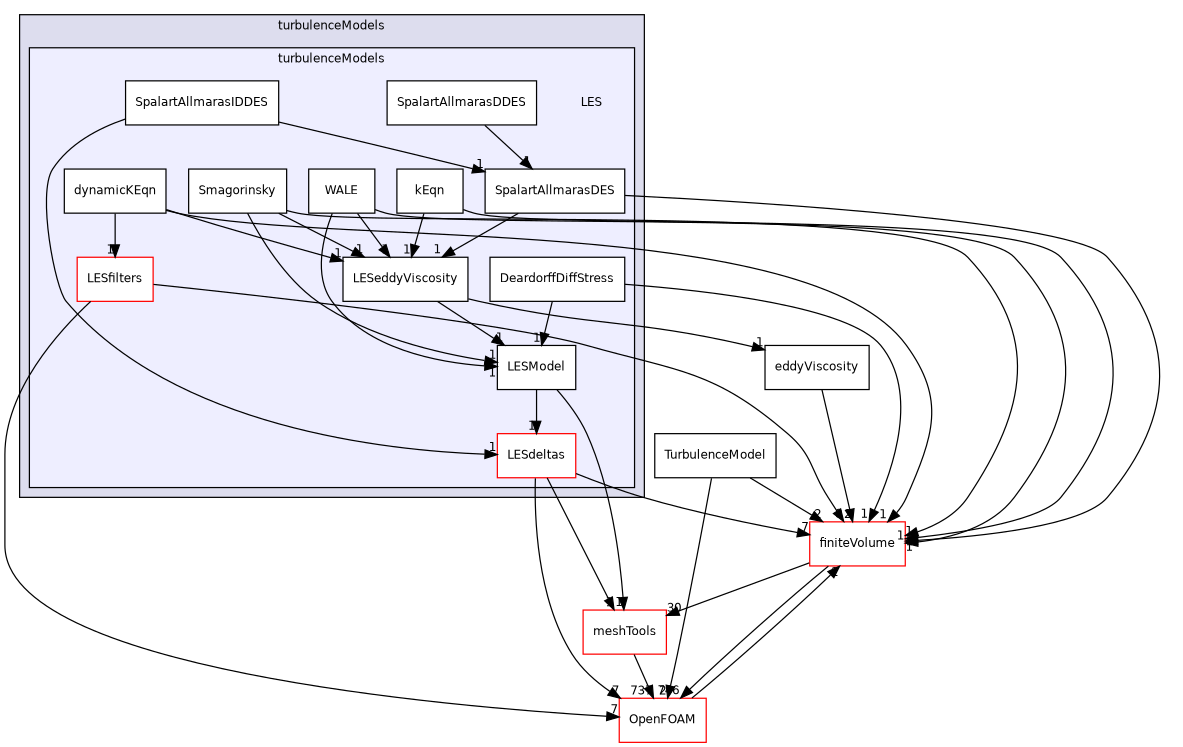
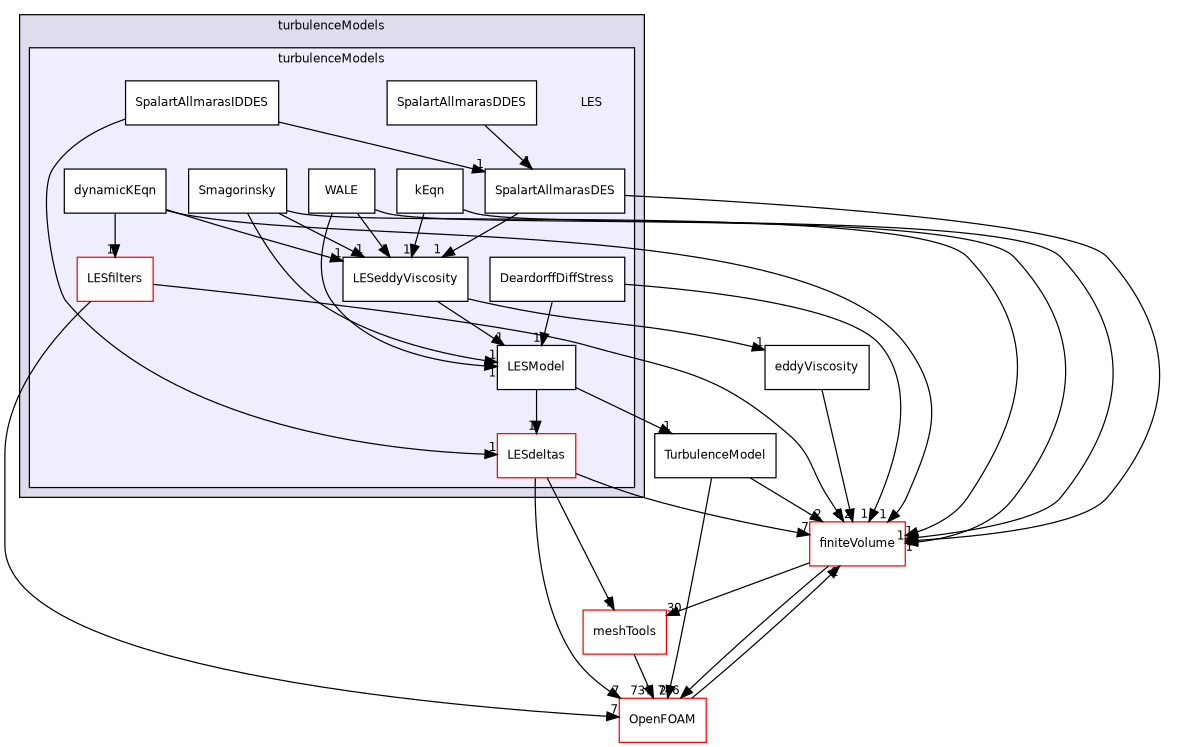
(601, 472) -> (618, 408)
